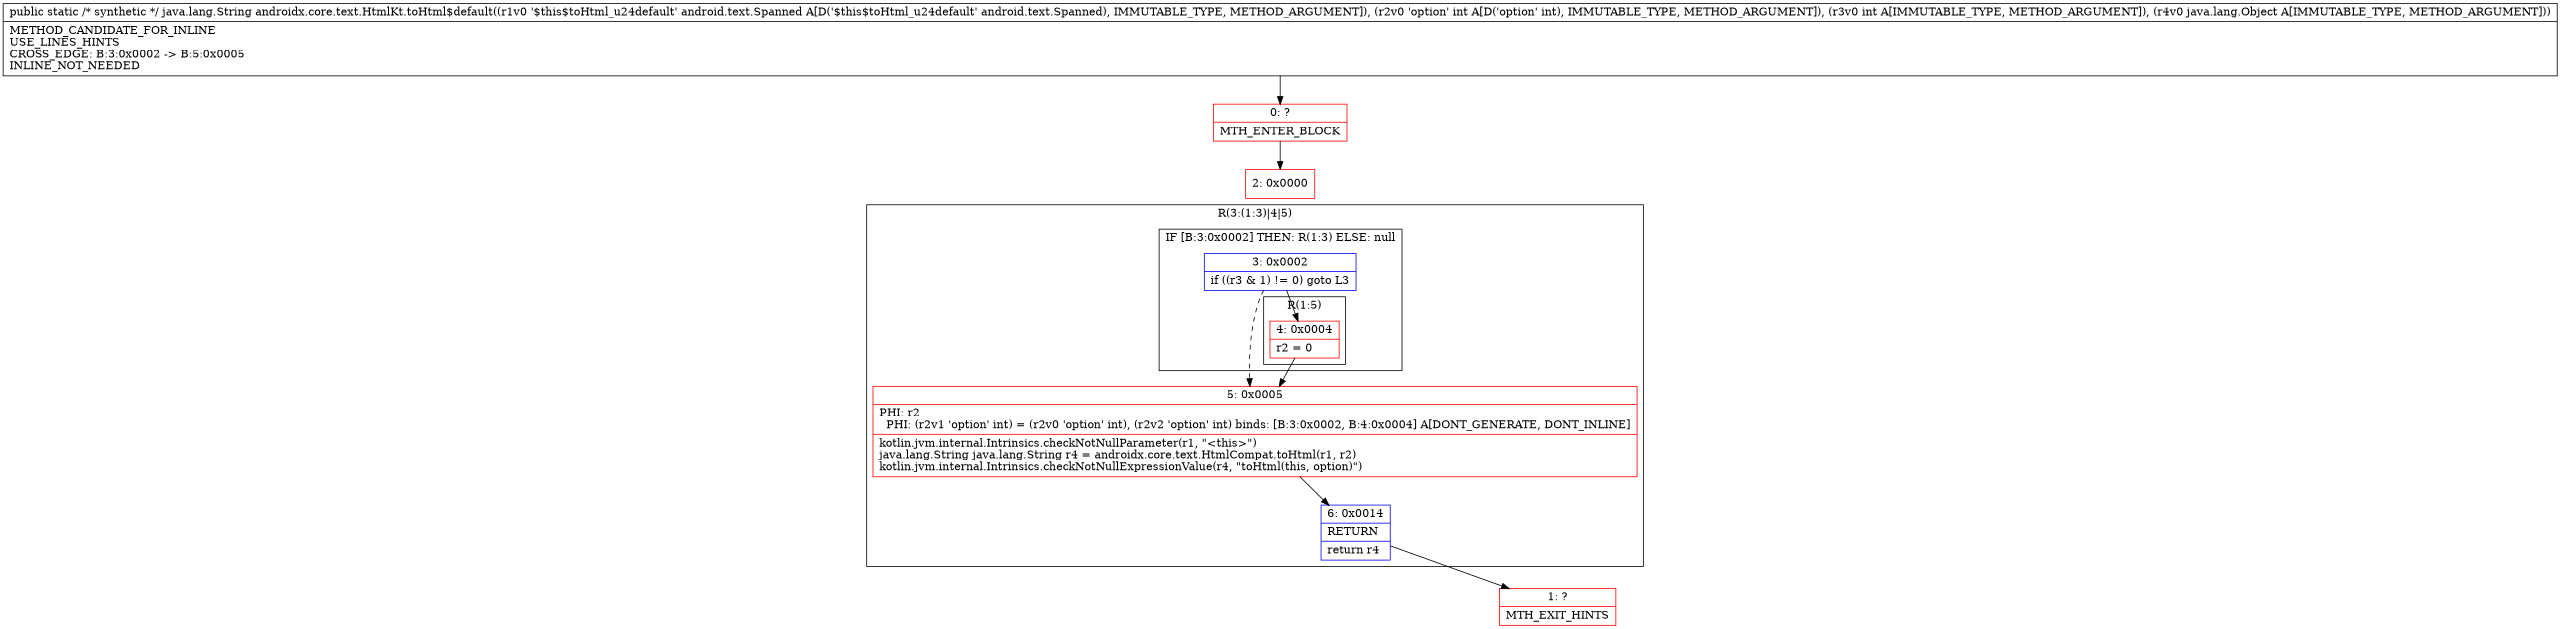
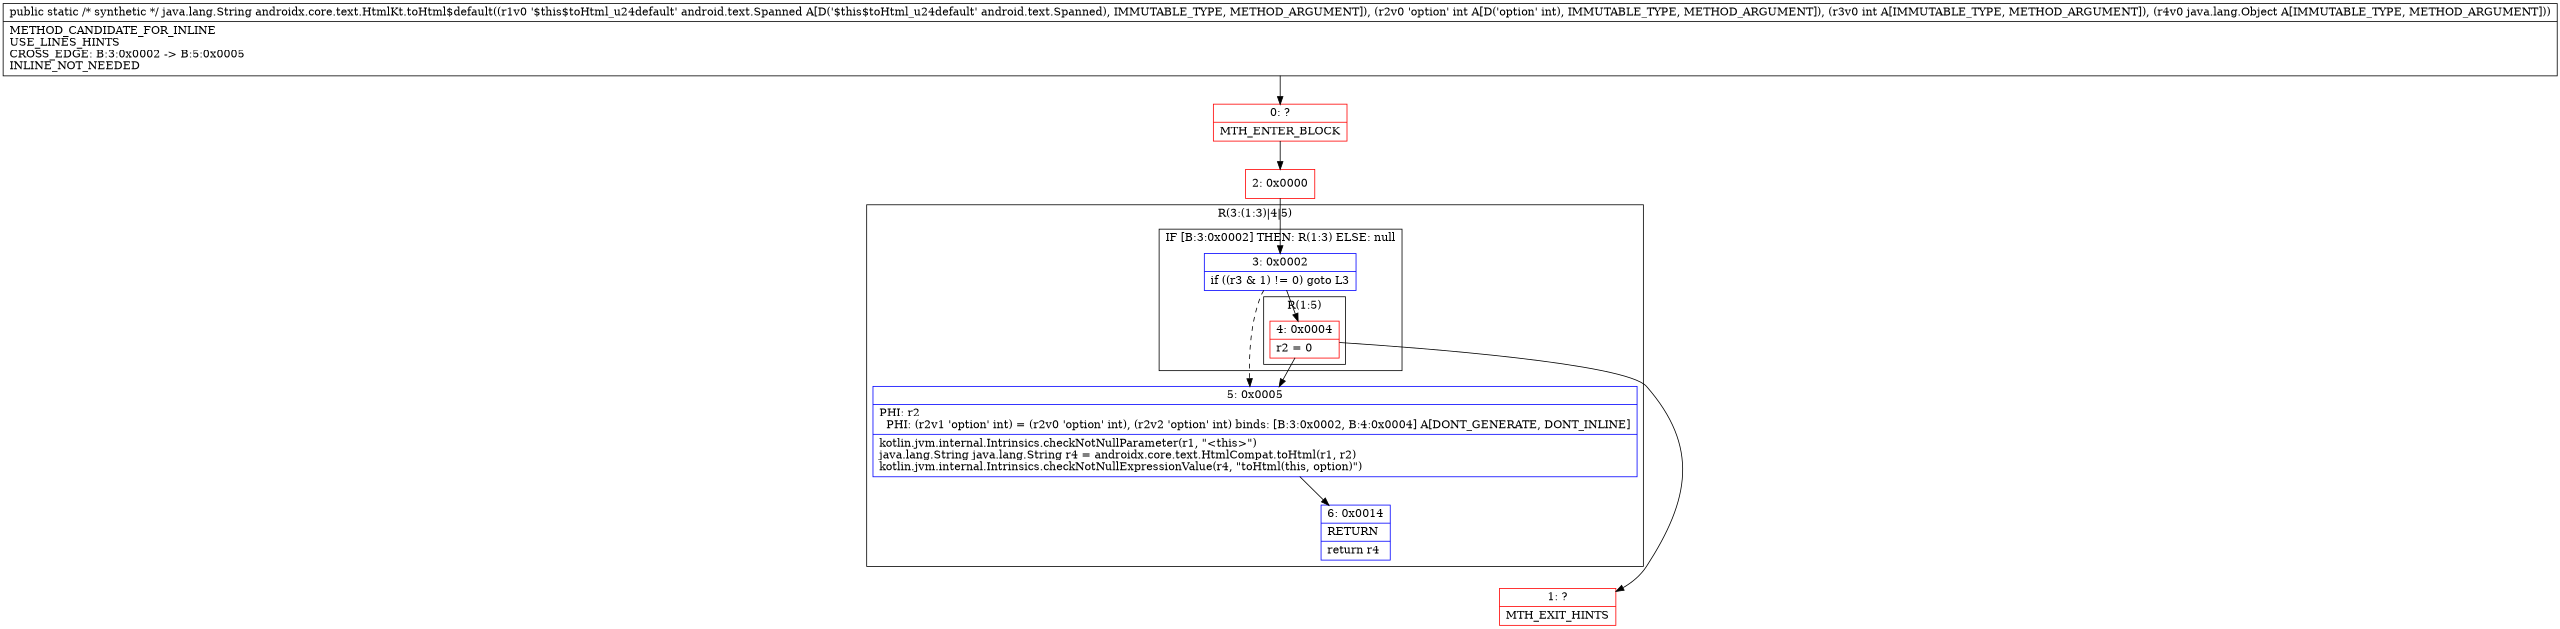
none -> (1280, 222)
(1255, 432) -> (1255, 432)
(1432, 561) -> (1608, 372)
